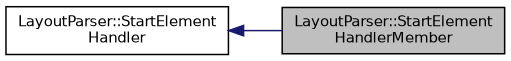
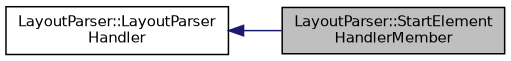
(117, 31) -> (117, 31)
